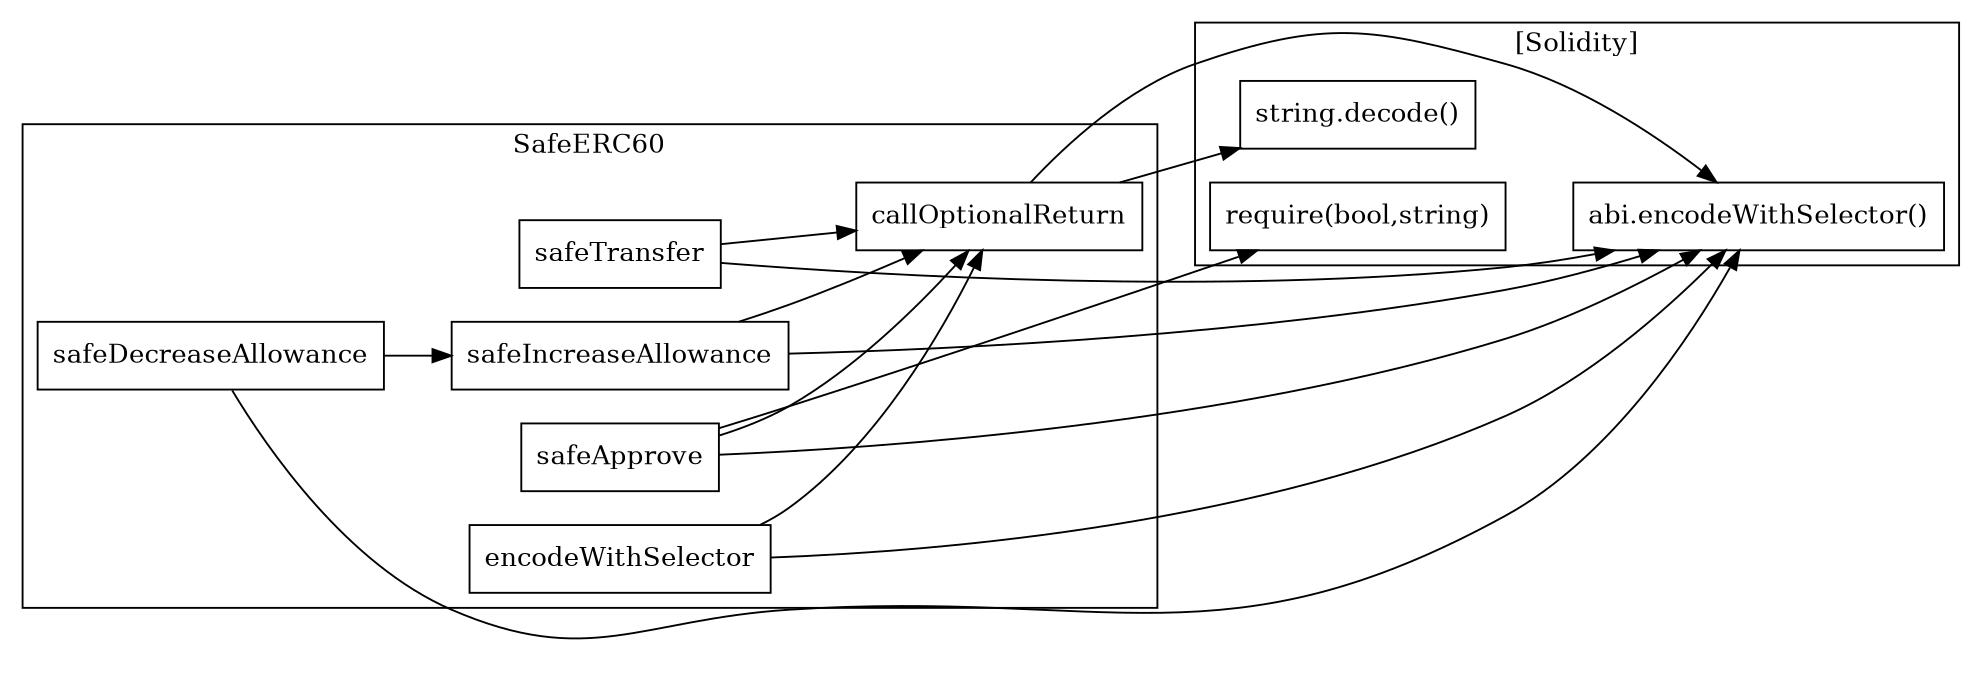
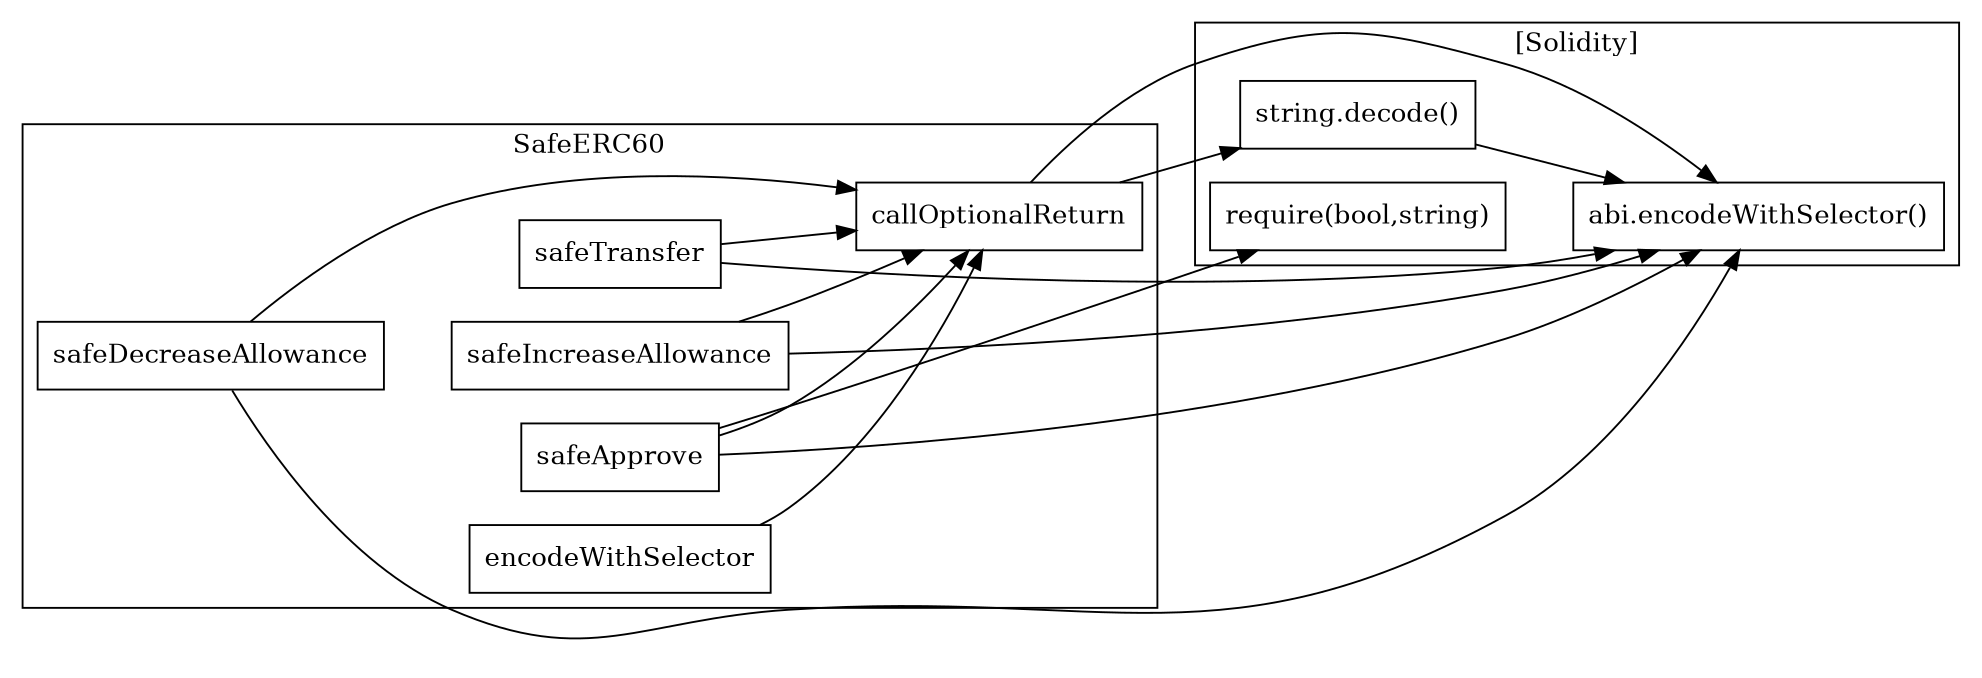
(408, 356) -> (527, 187)
(1271, 493) -> (1541, 161)
